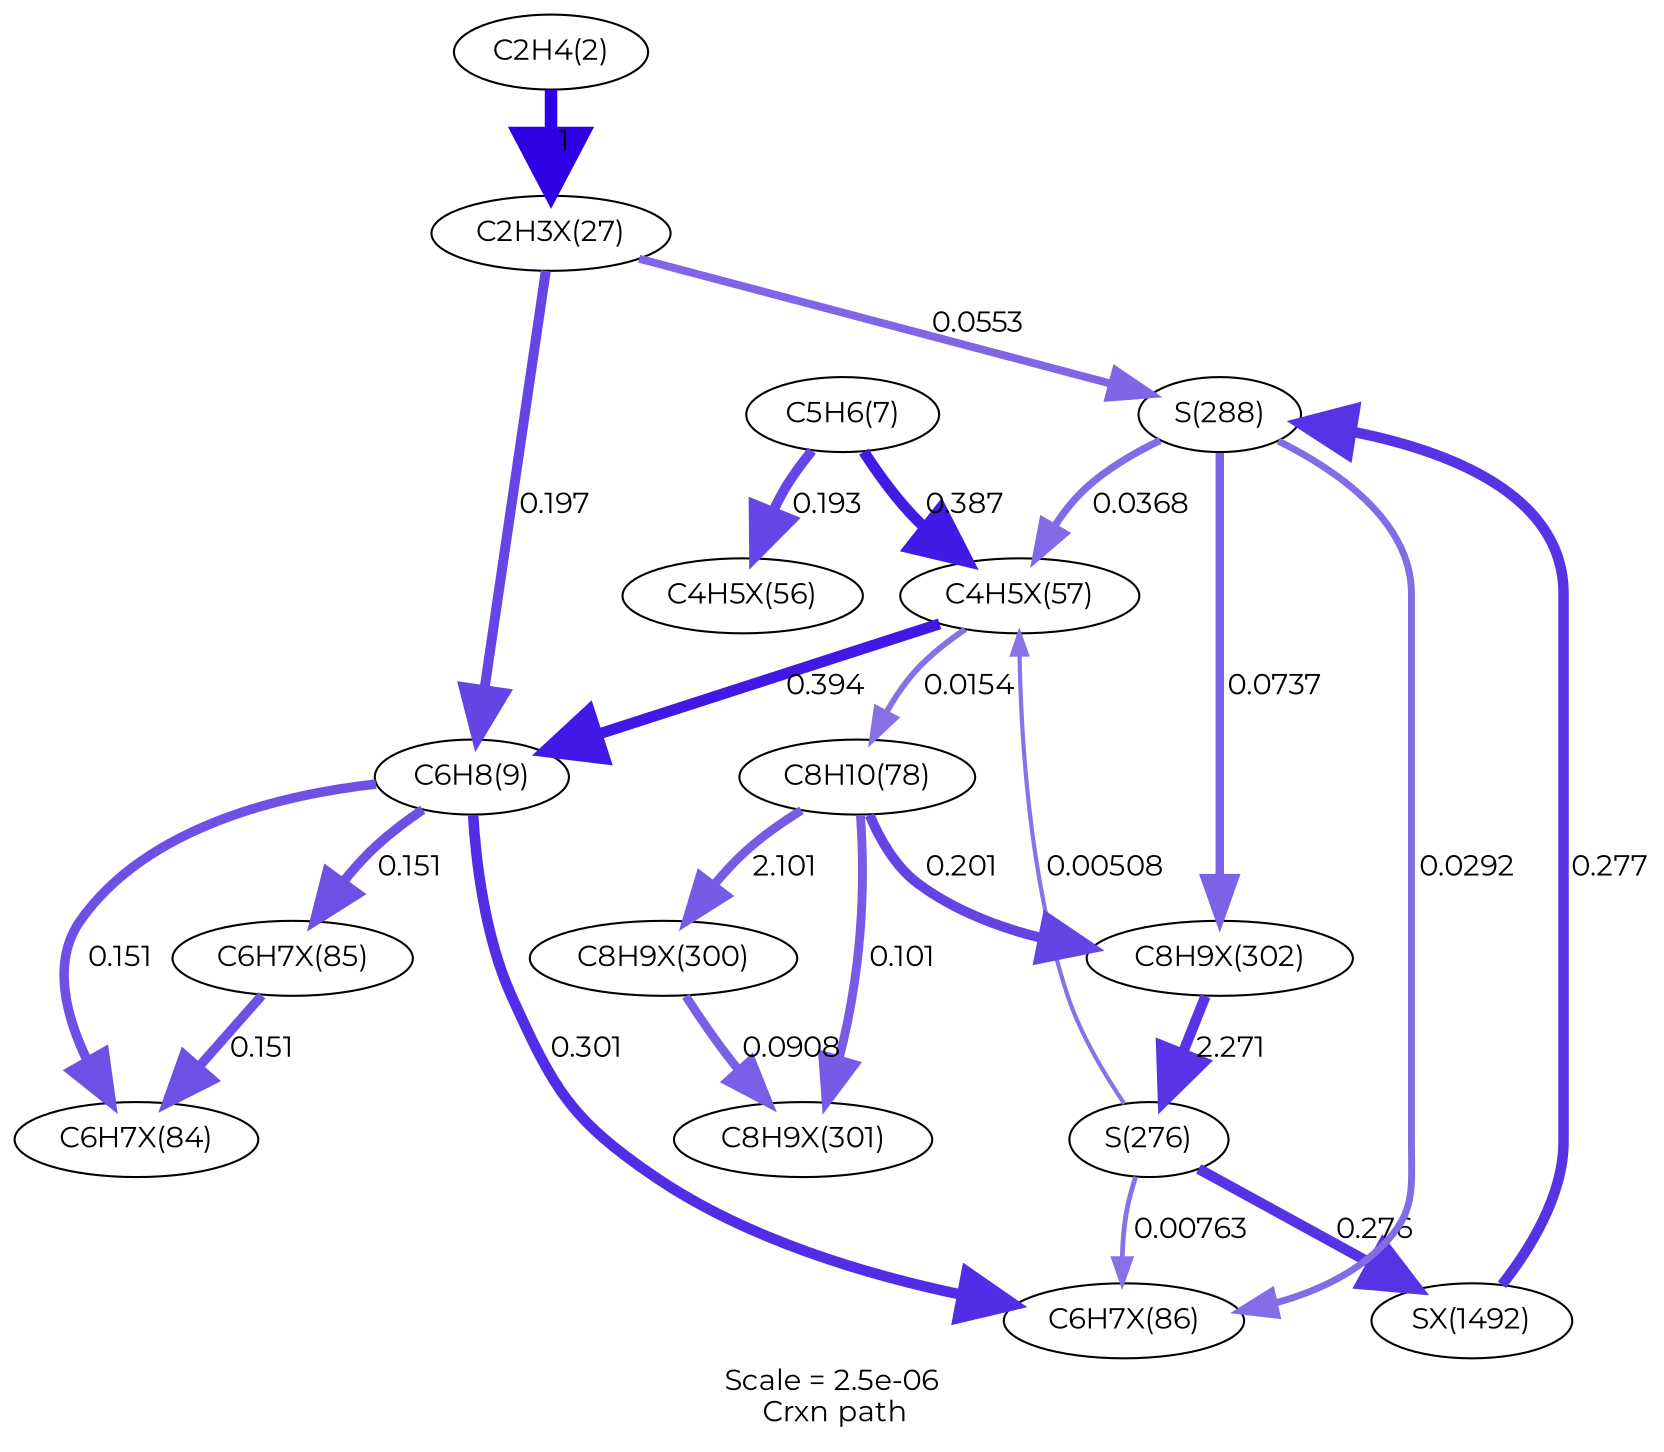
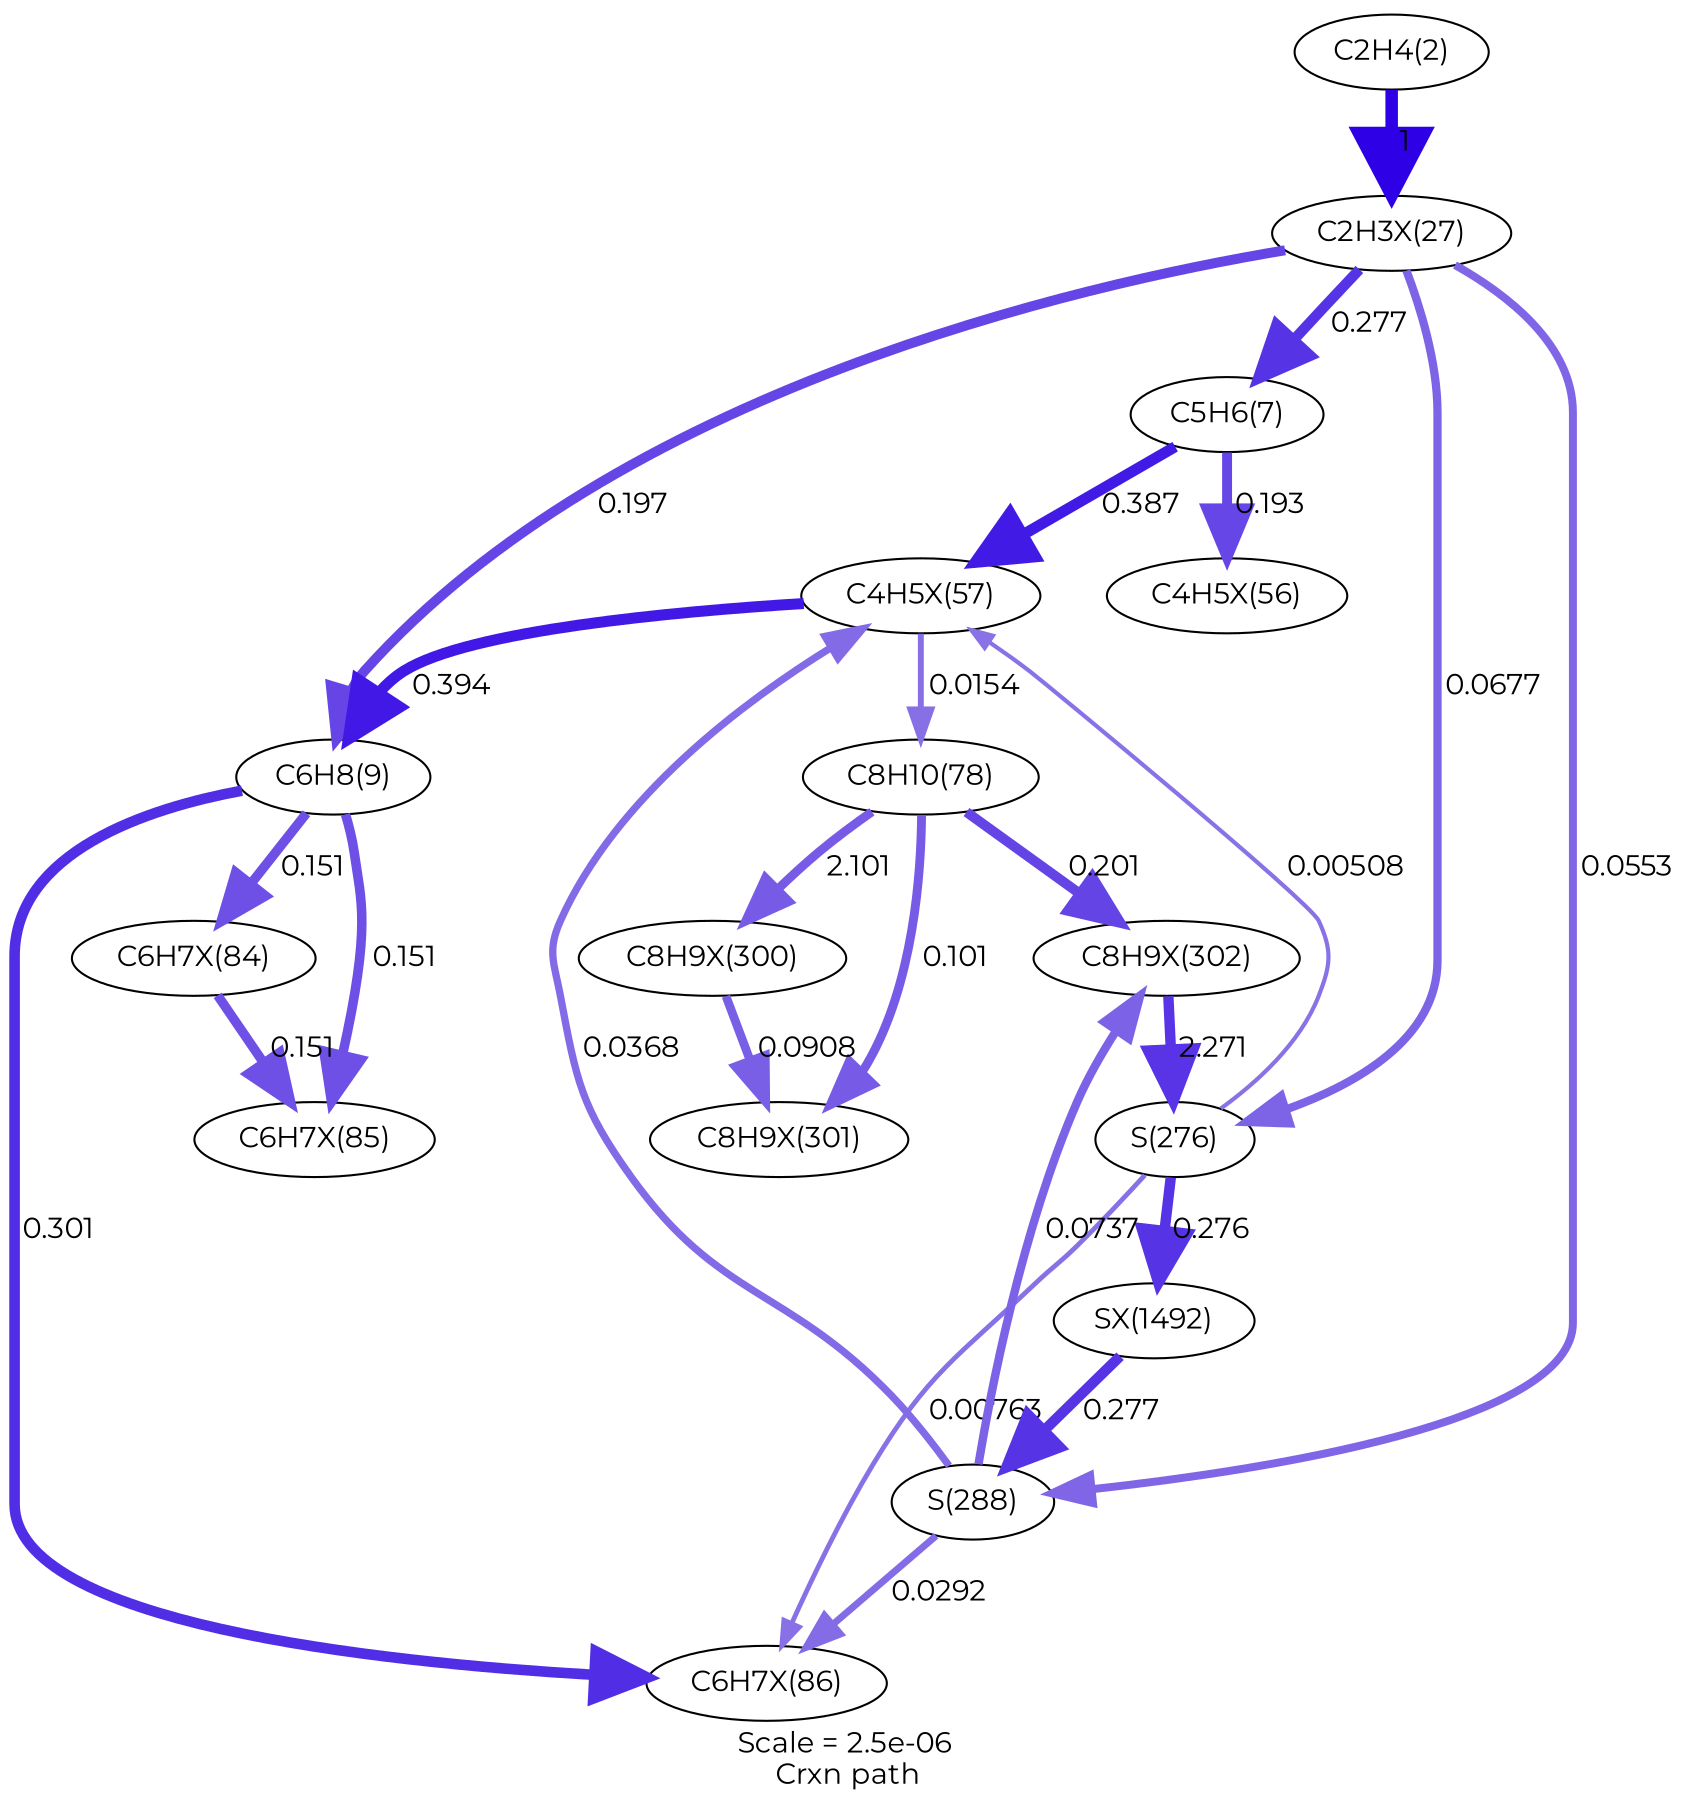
none -> (1326, 305)
none -> (1438, 727)
(230, 1031) -> (240, 1029)
